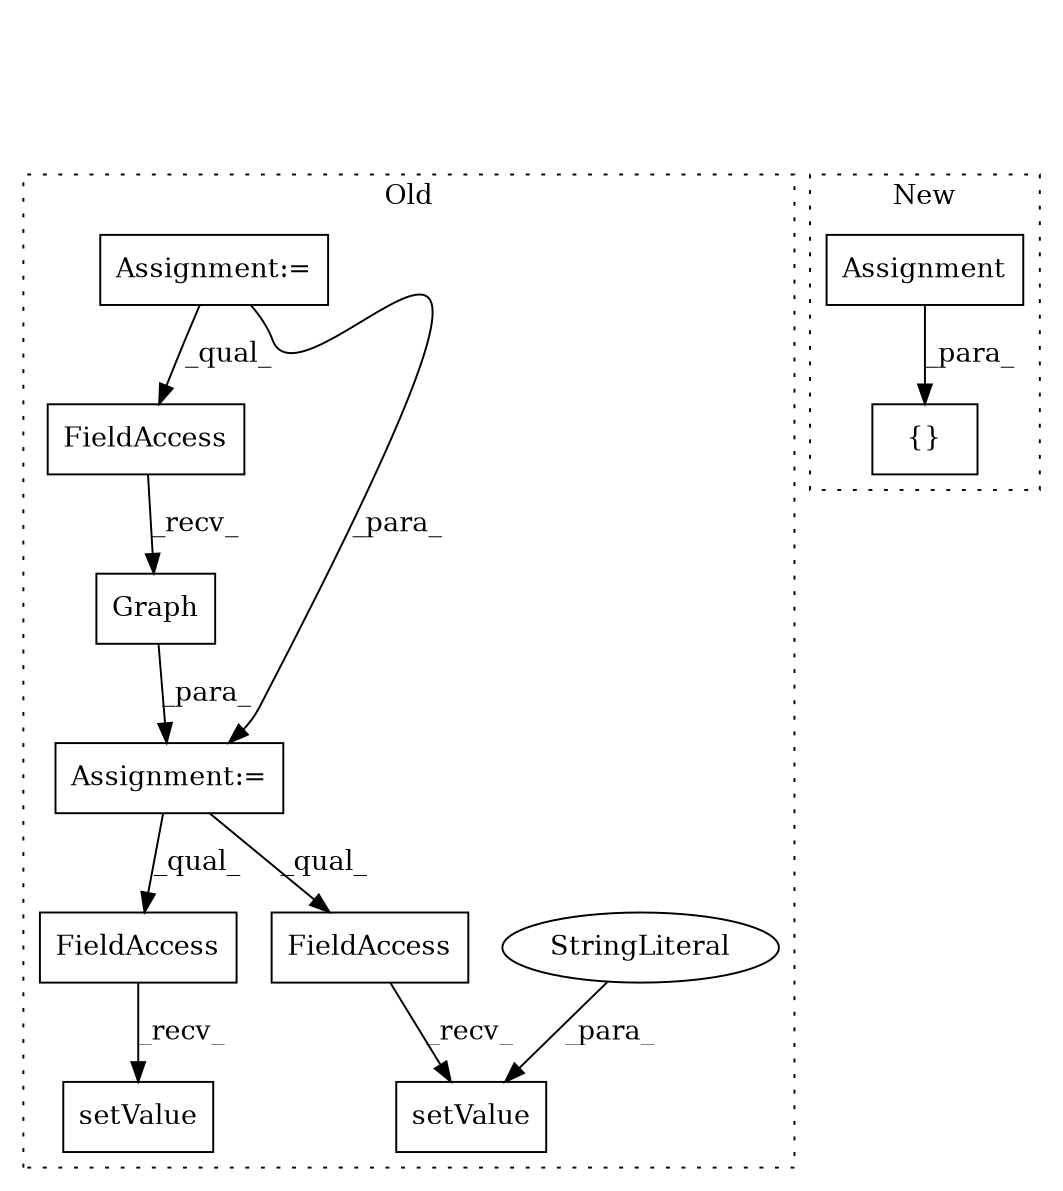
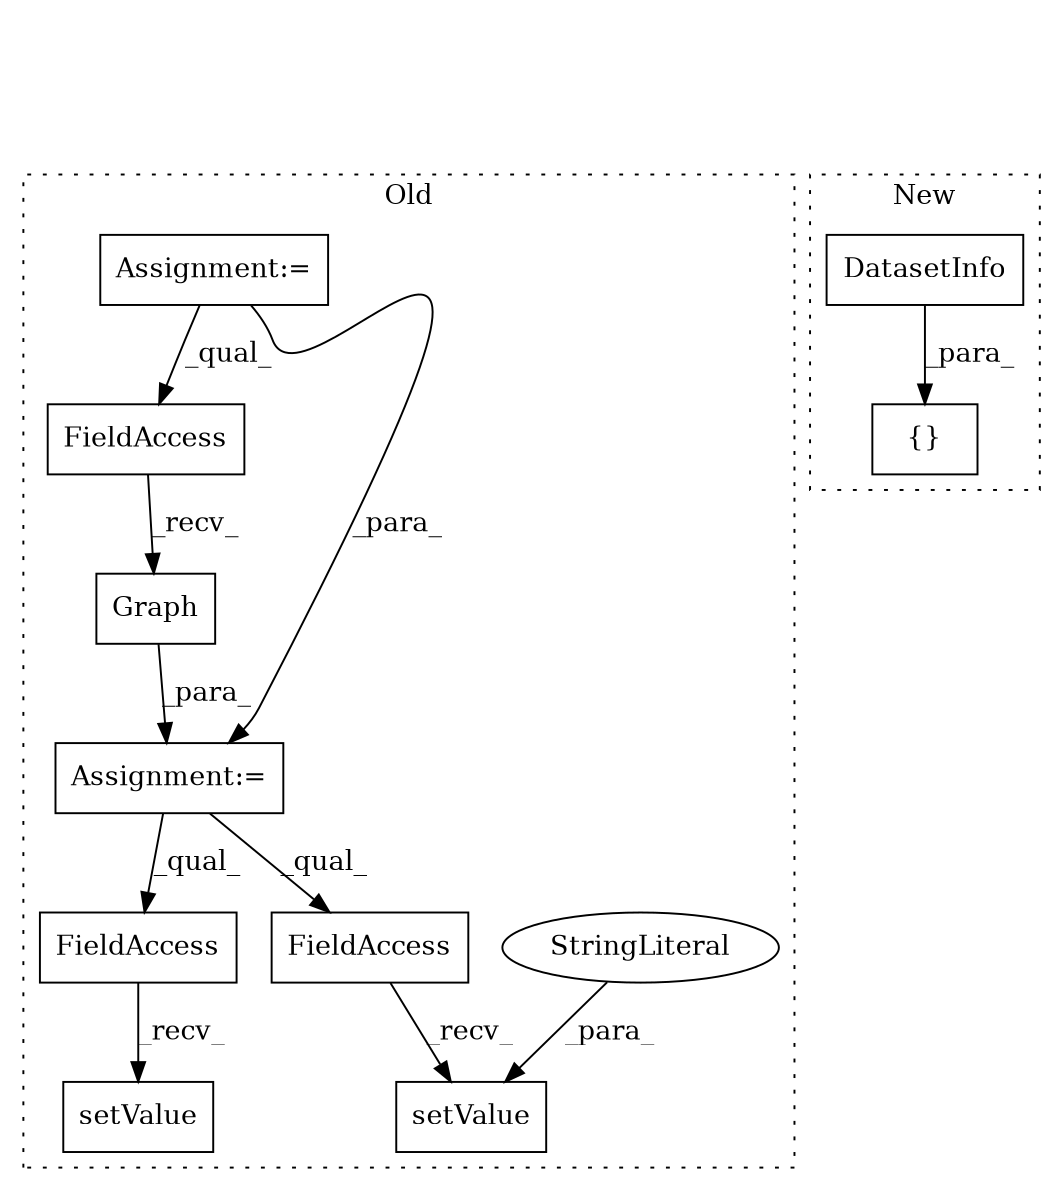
(925, 270) -> (925, 270)
